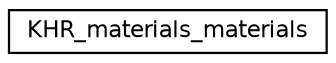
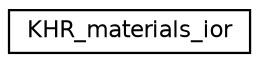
(168, 32) -> (130, 32)
